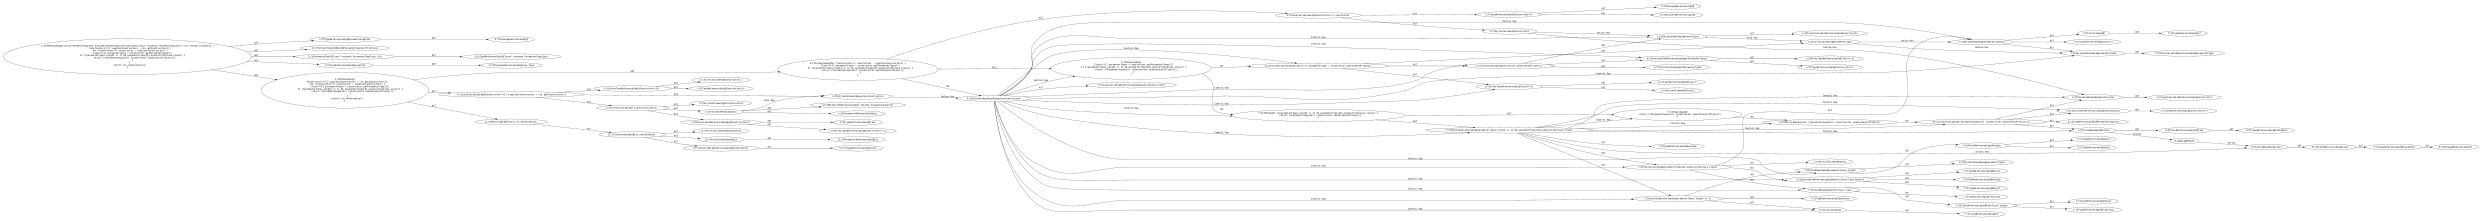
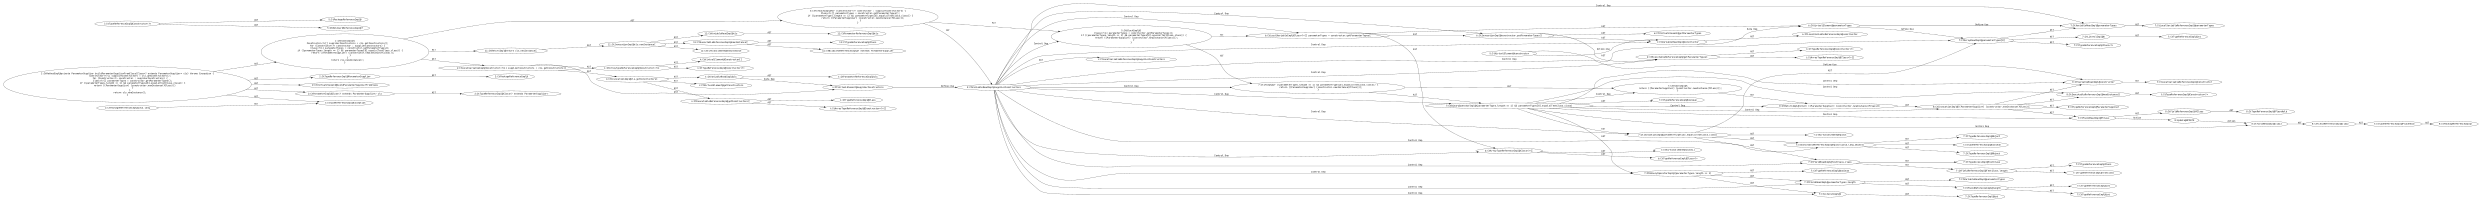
(1318, 15) -> none
(426, 65) -> (237, 106)
(781, 109) -> (783, 47)
